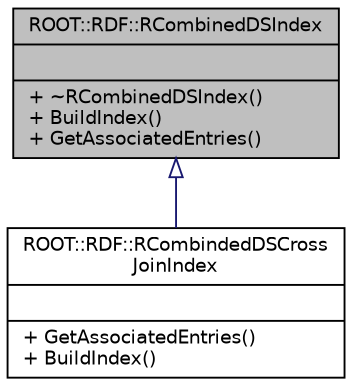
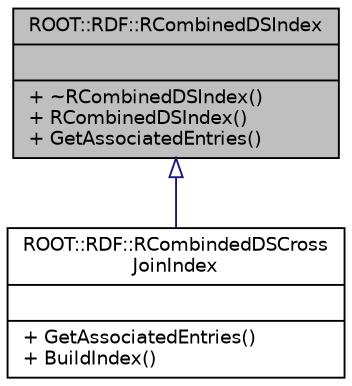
(96, 118) -> (138, 118)
